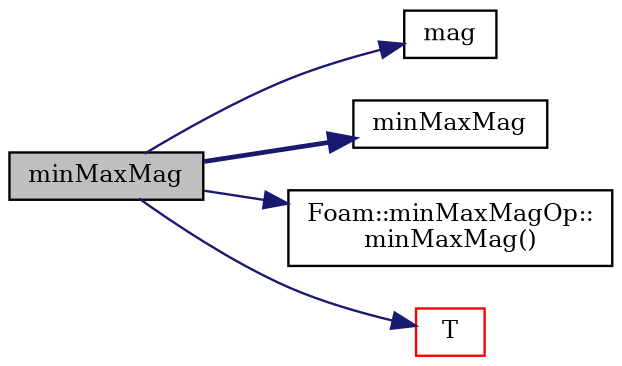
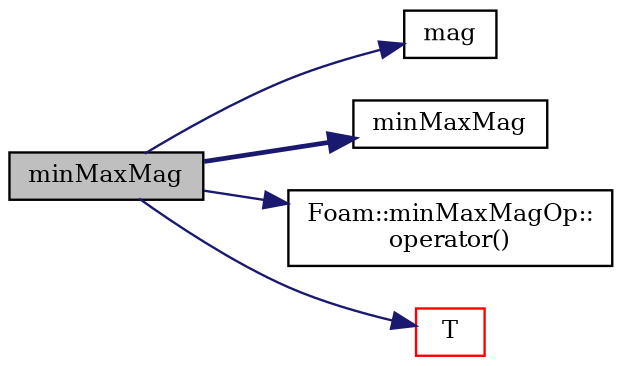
(450, 228) -> (450, 228)
